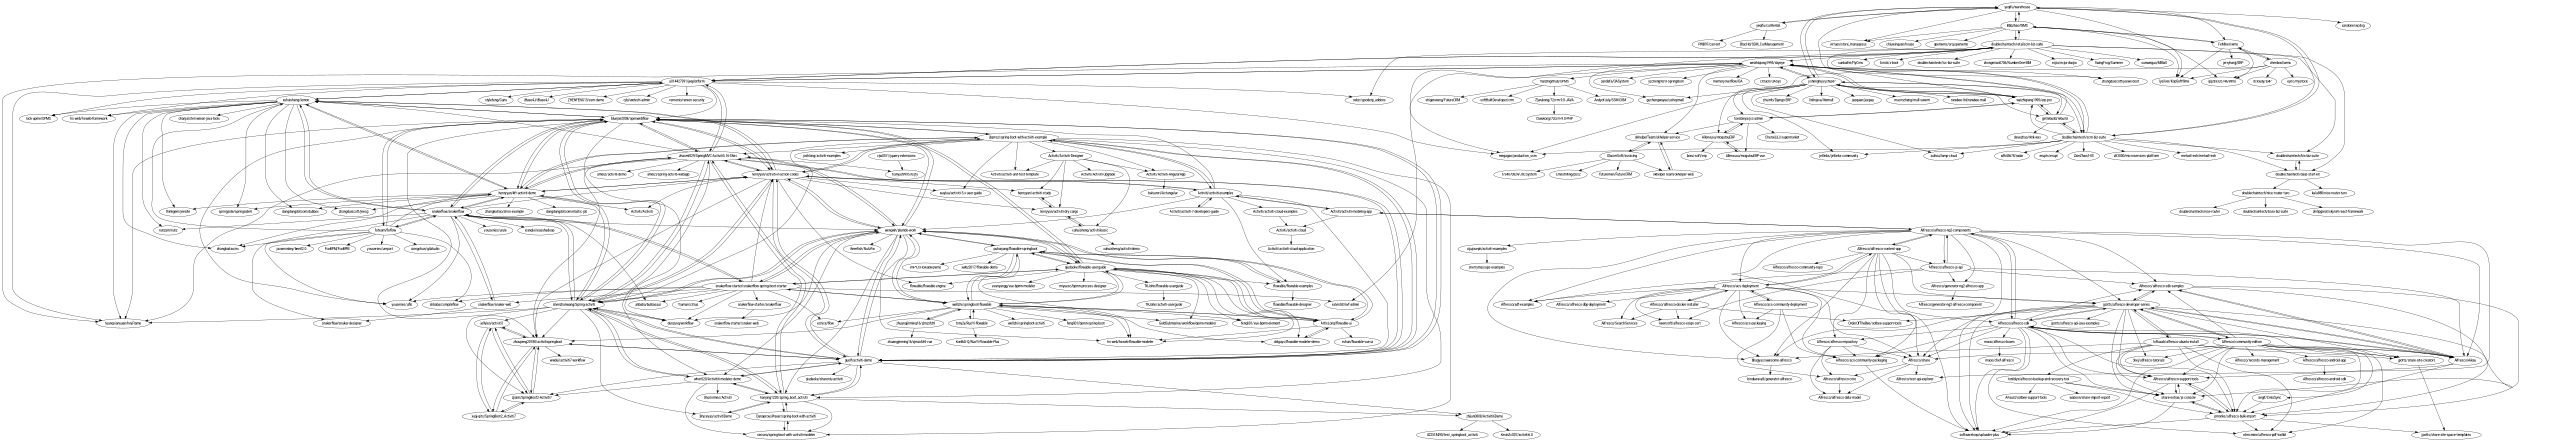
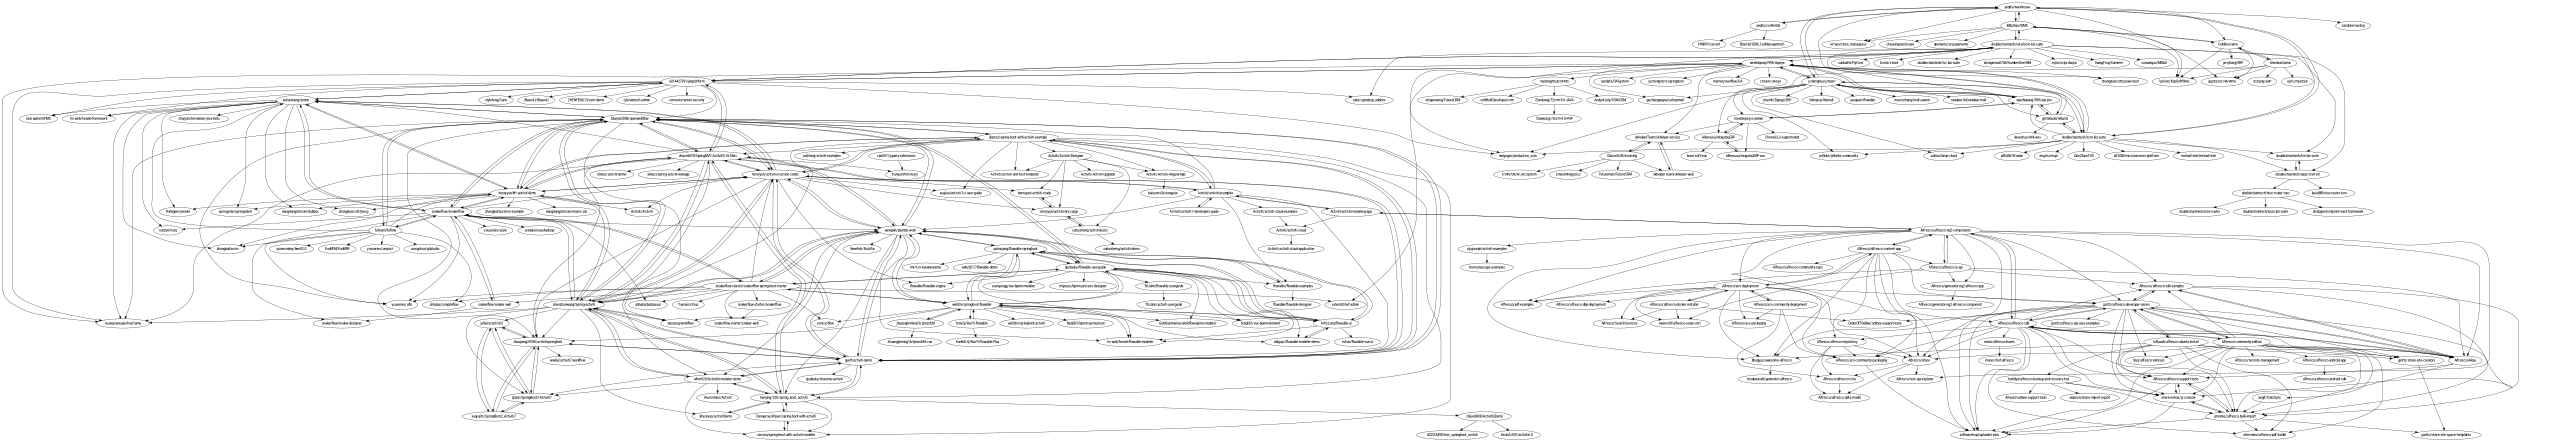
(1863, 100) -> (1863, 100)
(716, 304) -> (726, 302)
(1168, 388) -> none
